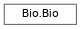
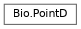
(40, 14) -> (40, 14)
